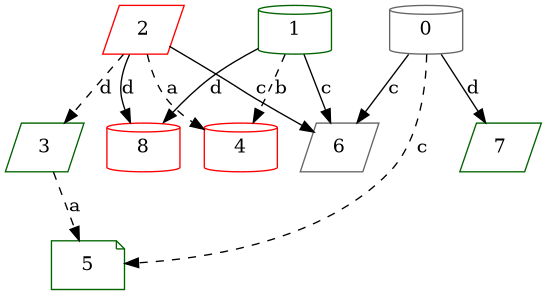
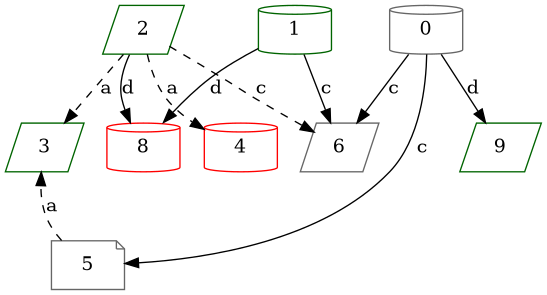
(143, 30) -> (143, 30)
(273, 83) -> none
(236, 86) -> (236, 86)
(106, 89) -> (106, 89)
(501, 147) -> (501, 147)
(64, 200) -> (46, 215)
(331, 215) -> (331, 215)
(88, 265) -> (88, 265)
